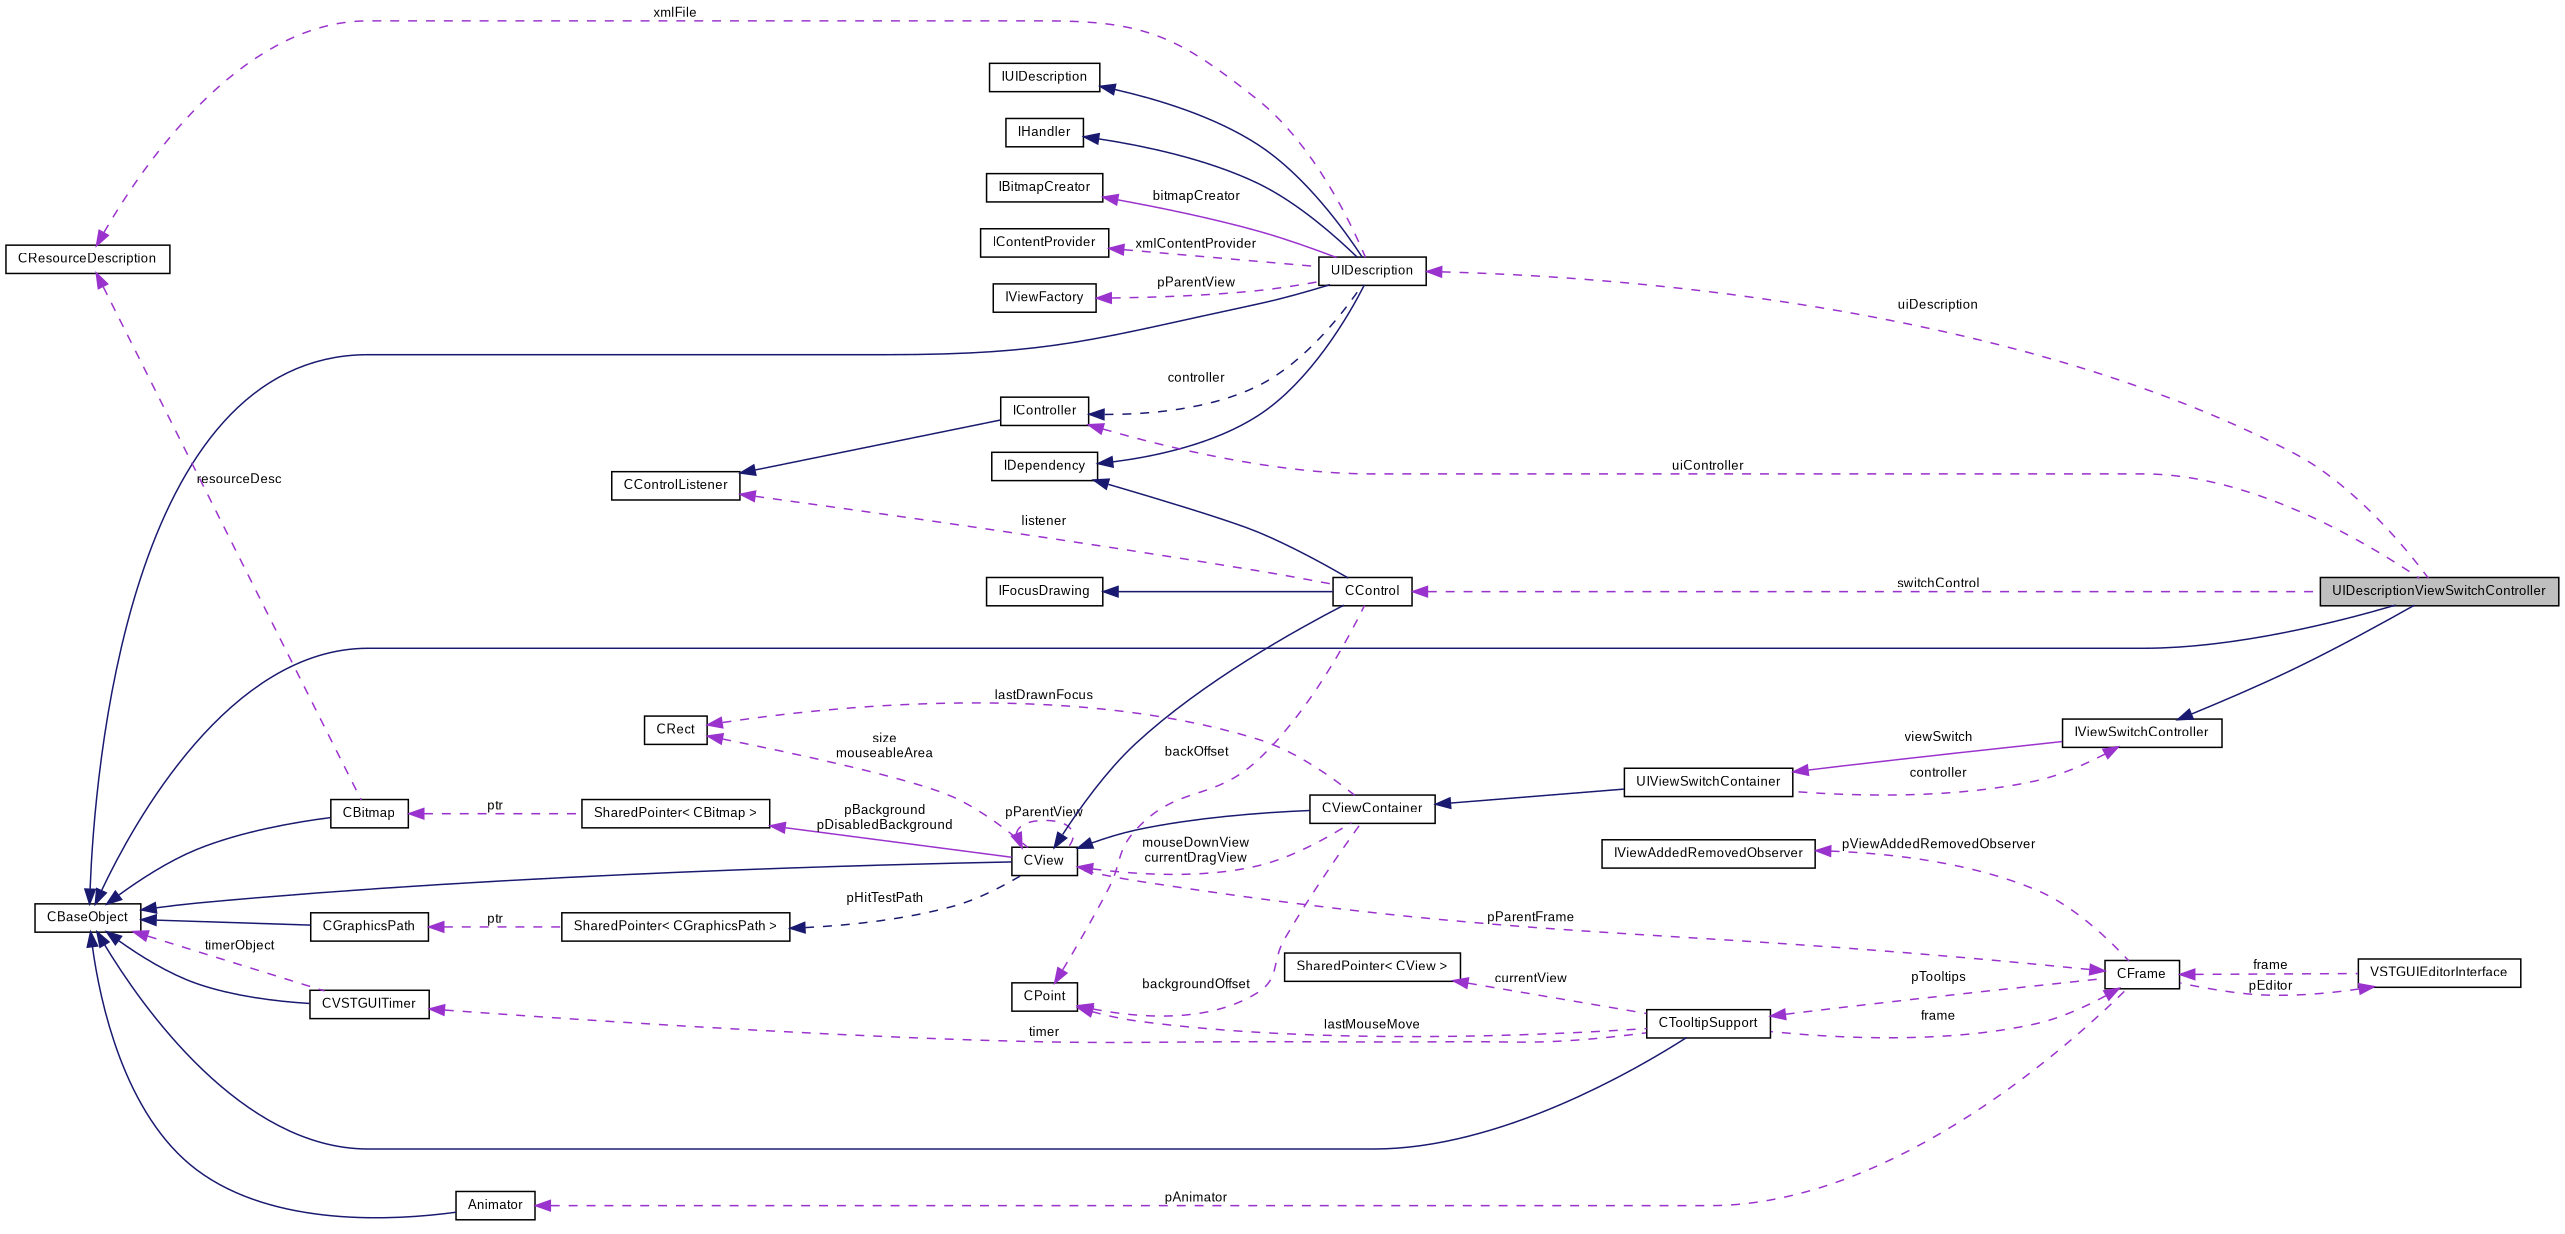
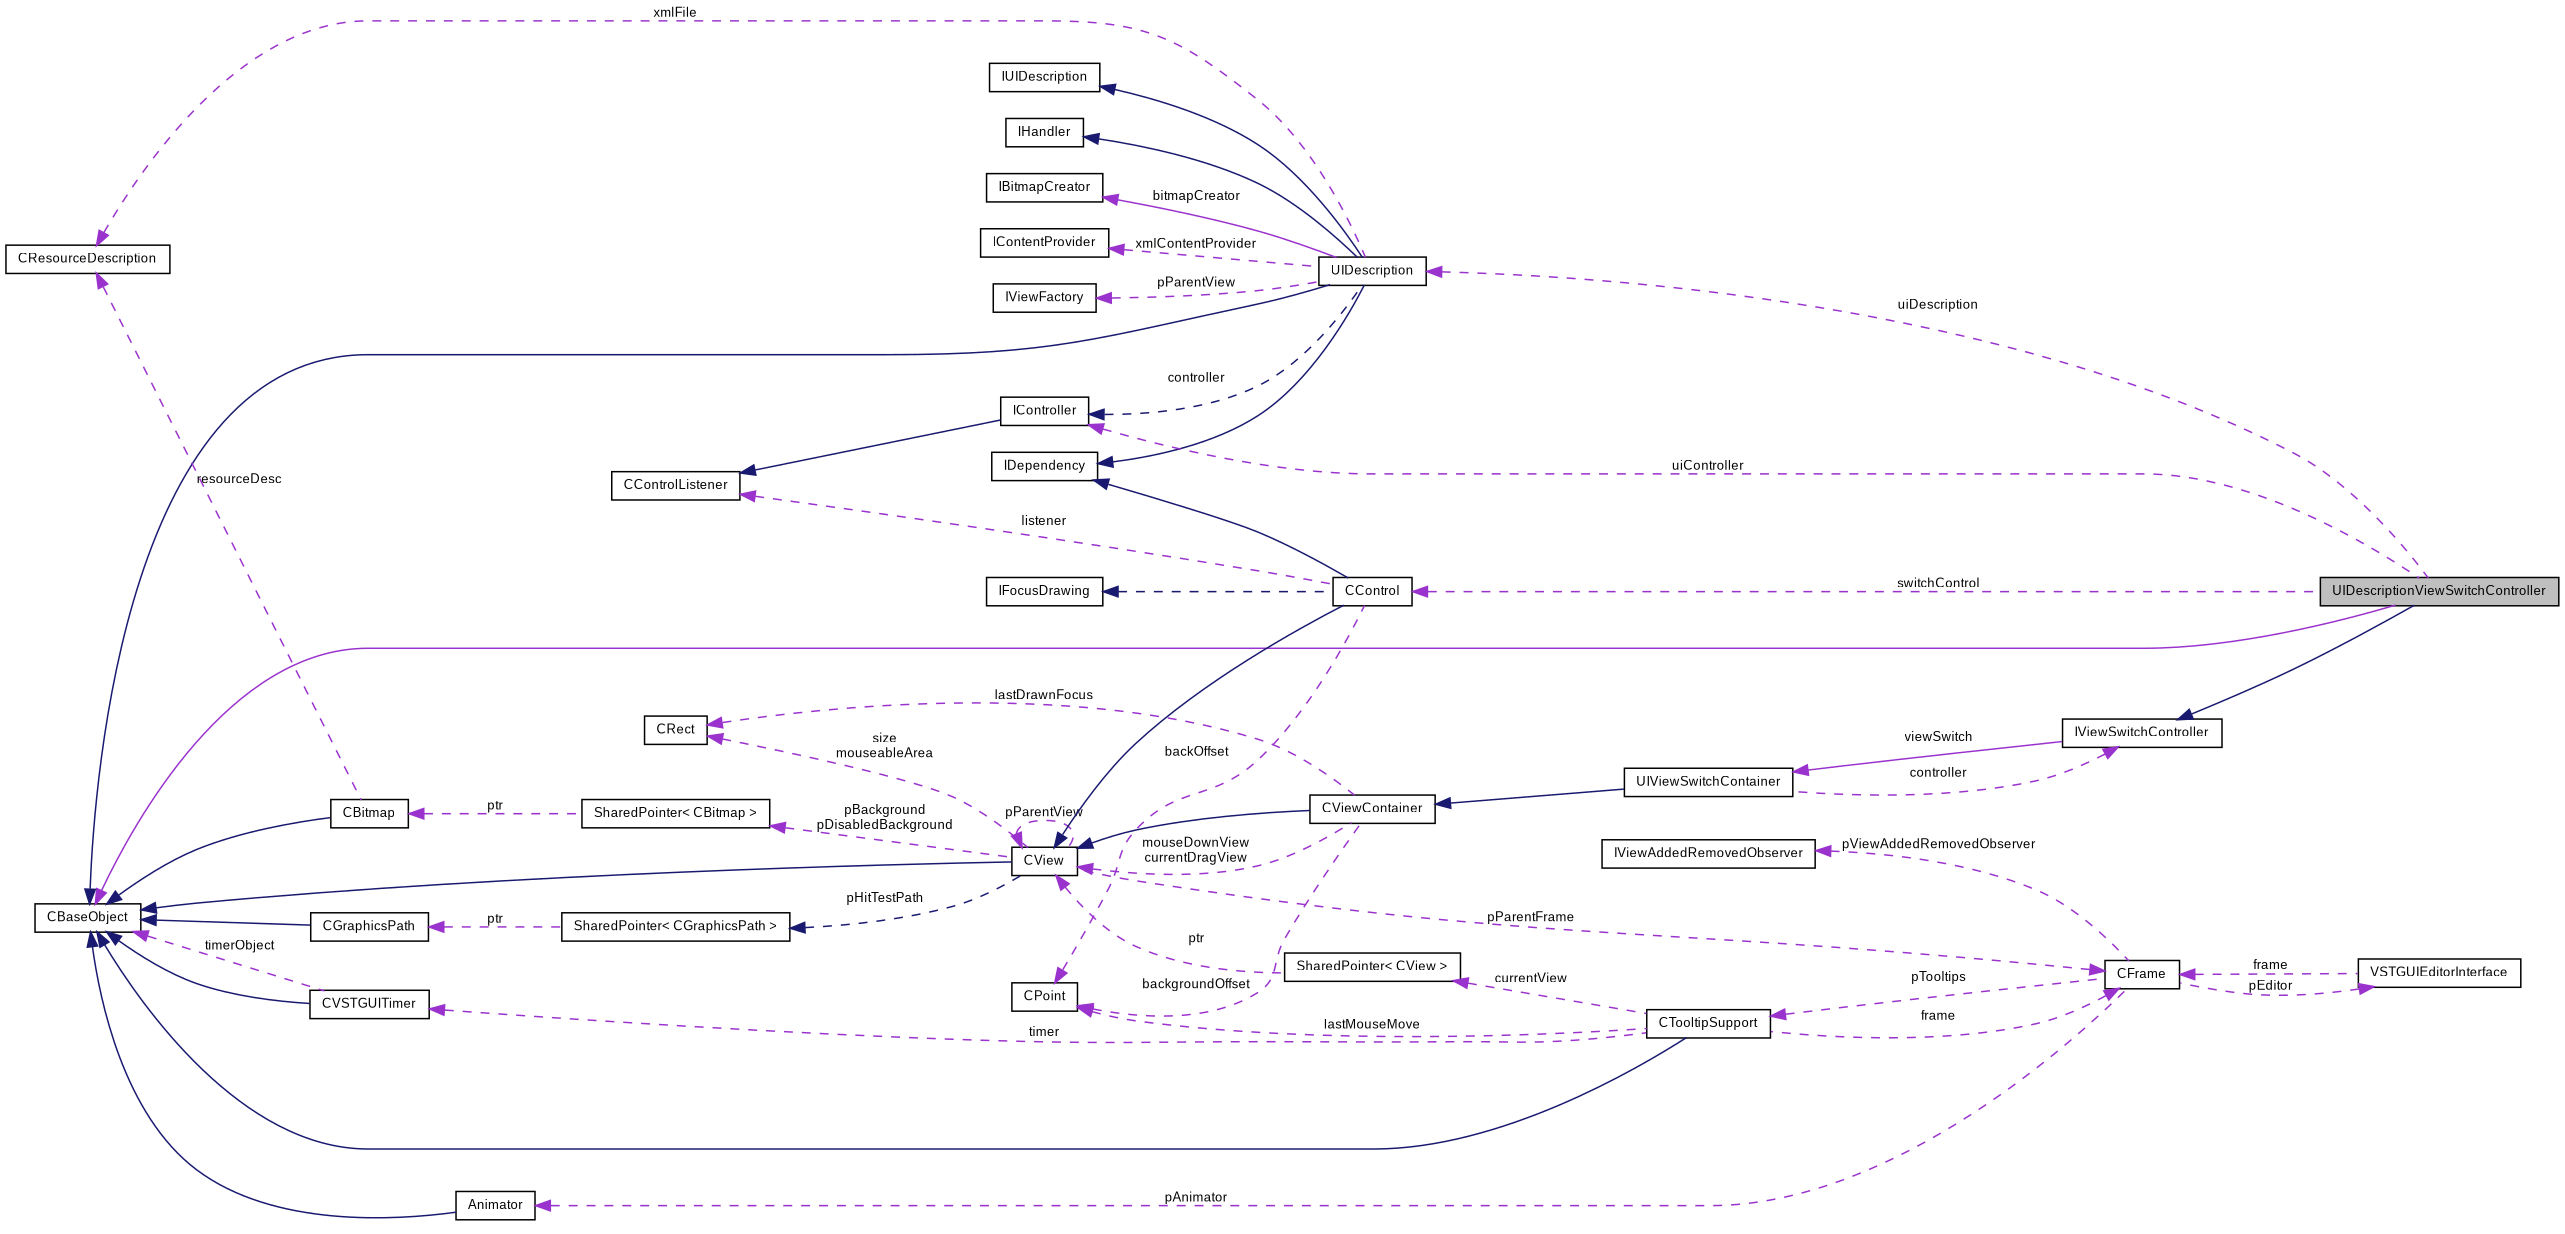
(1226, 592) -> (1226, 592)
(1195, 648) -> (1195, 648)
(898, 843) -> (898, 843)
none -> (1163, 957)
